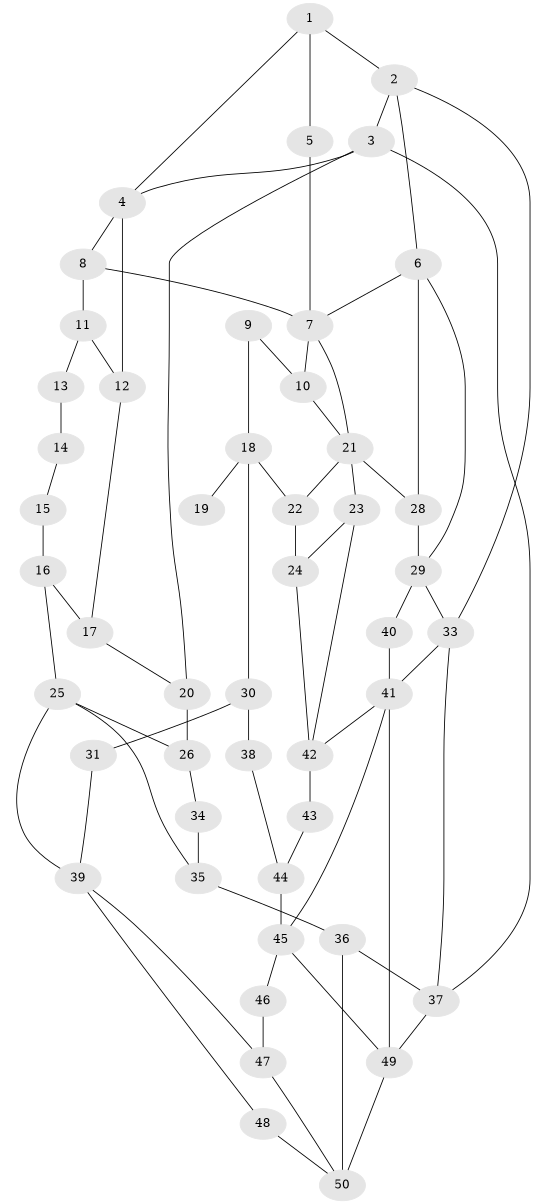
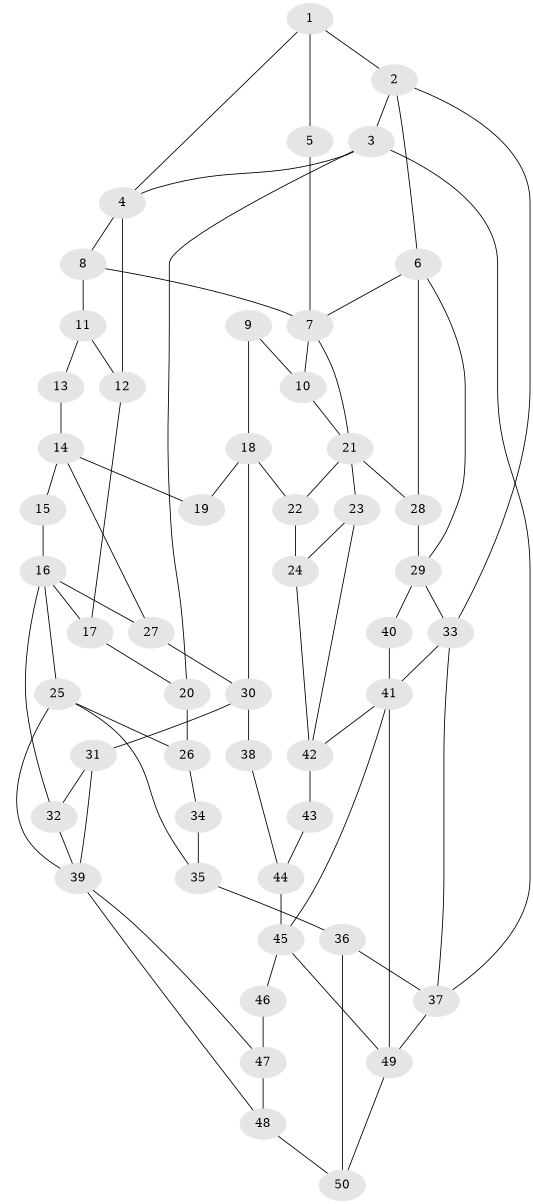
none -> (131, 479)
none -> (151, 633)
none -> (54, 817)
(304, 1124) -> (263, 1093)
